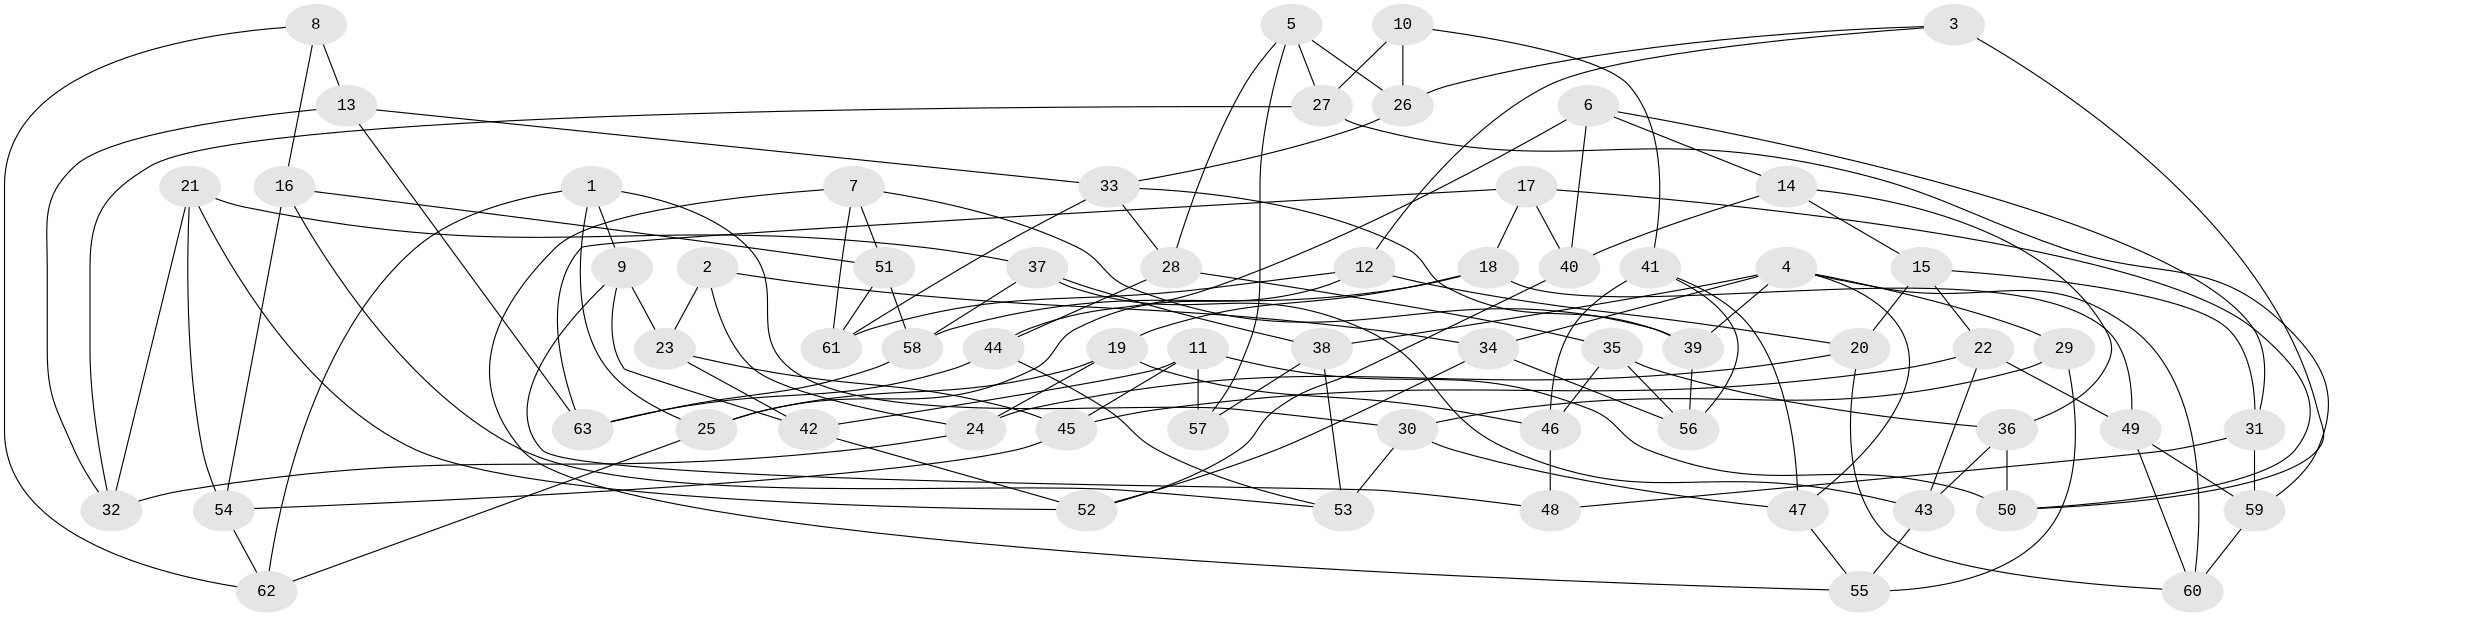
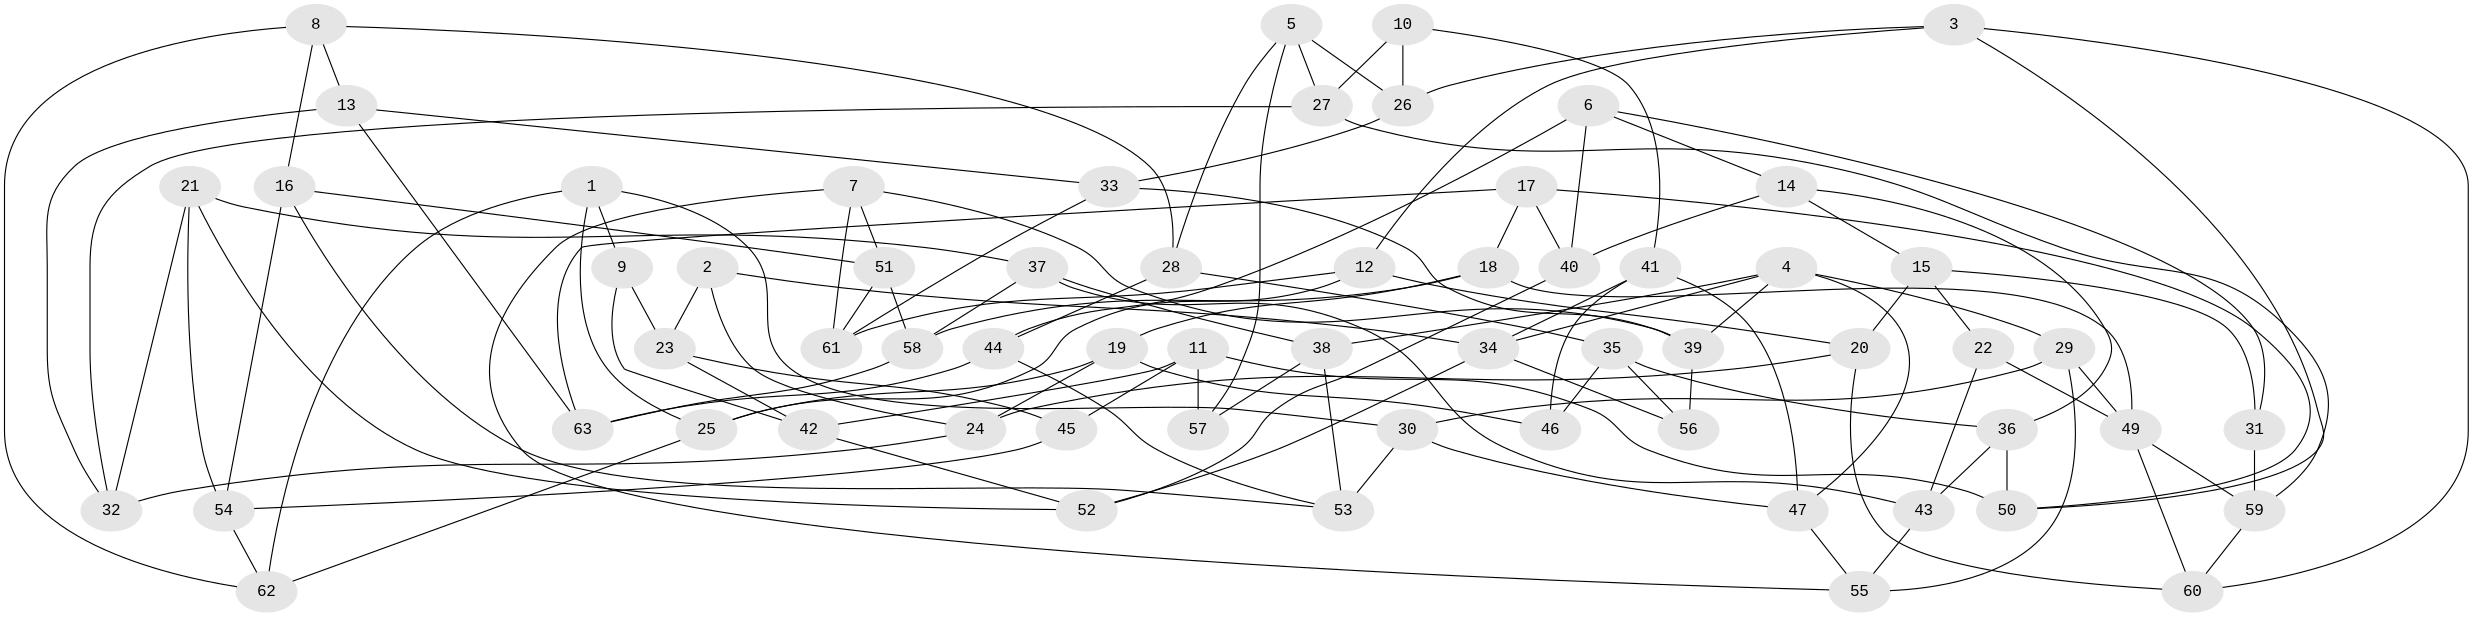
(1140, 227) -> (800, 62)
(2104, 311) -> (2468, 202)
(1736, 336) -> (1544, 321)
none -> (2098, 390)
(1569, 391) -> none
(1550, 511) -> none
